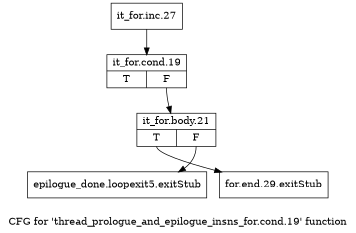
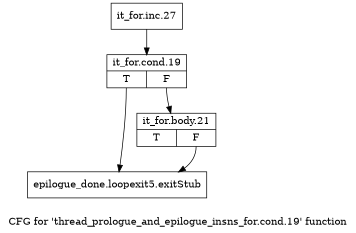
none -> (124, 126)
(274, 185) -> none
